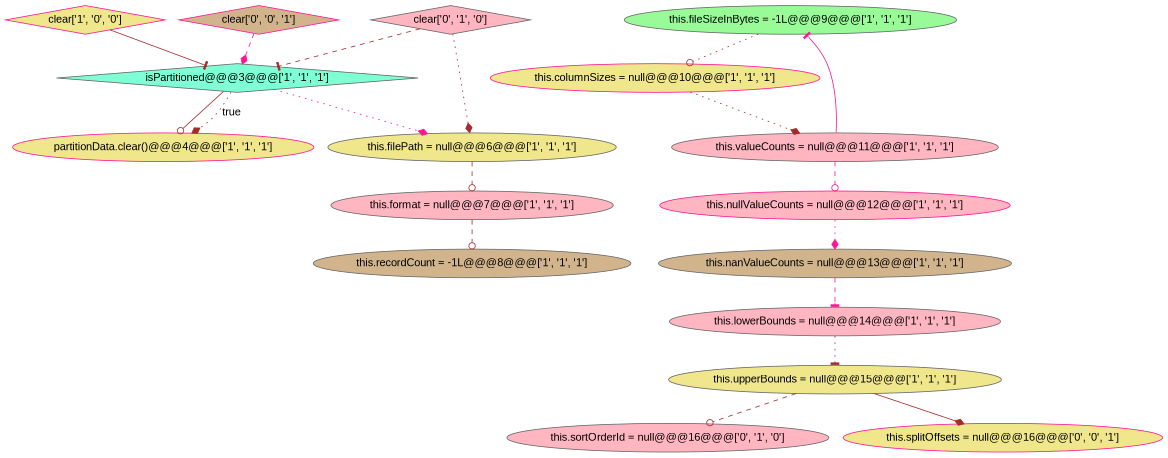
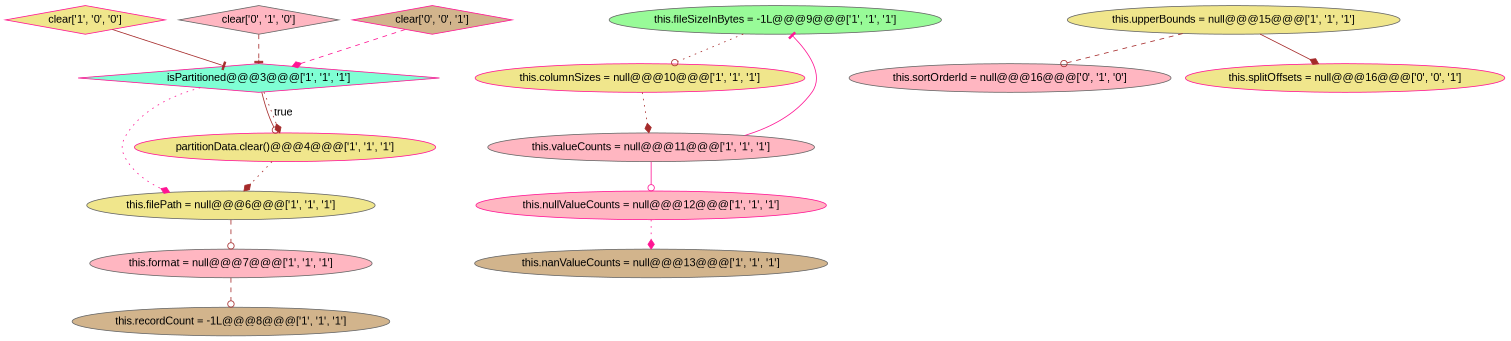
(237, 78) -> (259, 78)
(460, 78) -> (261, 173)
(835, 173) -> (651, 173)
(835, 322) -> none
